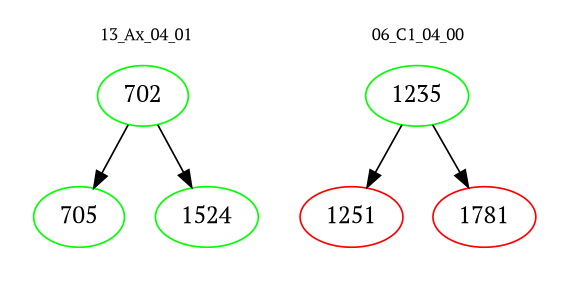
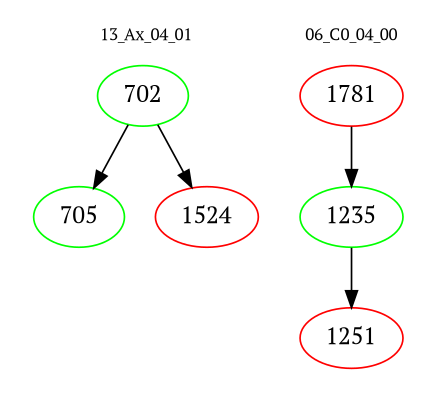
(418, 36) -> (352, 36)
(446, 149) -> (352, 148)
(207, 217) -> (207, 217)
